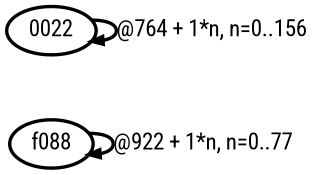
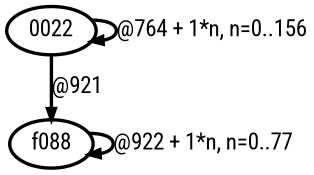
none -> (51, 82)
